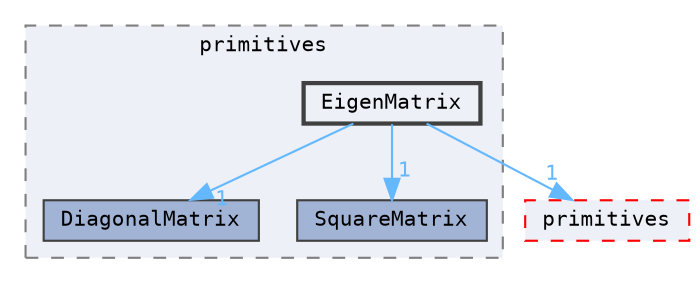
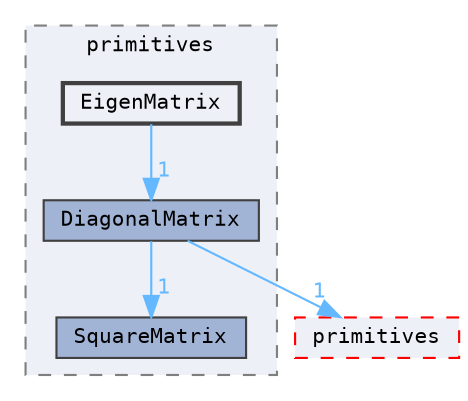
(392, 151) -> (151, 269)
(490, 157) -> (254, 274)
